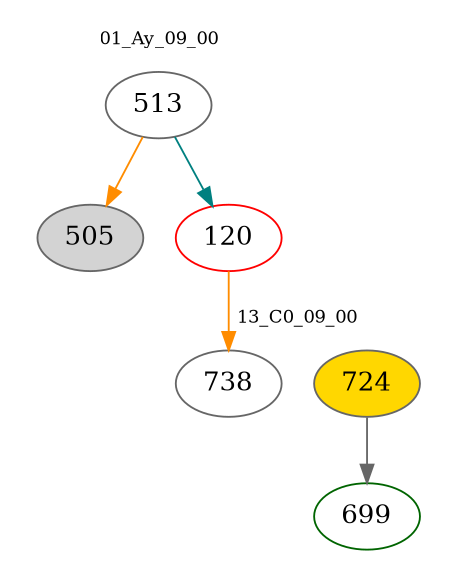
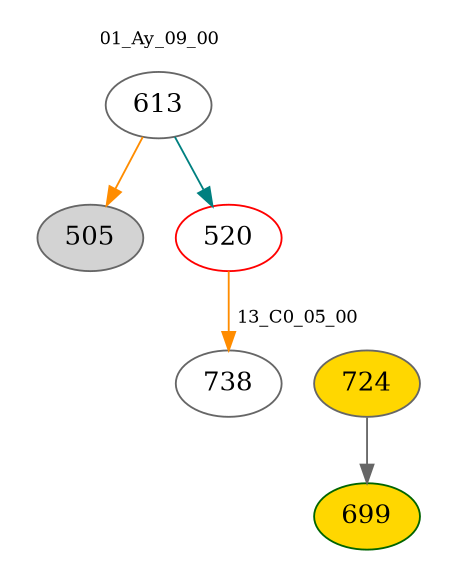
(159, 105) -> (159, 105)
(229, 238) -> (229, 238)
(298, 318) -> (298, 318)
(367, 516) -> (367, 516)
